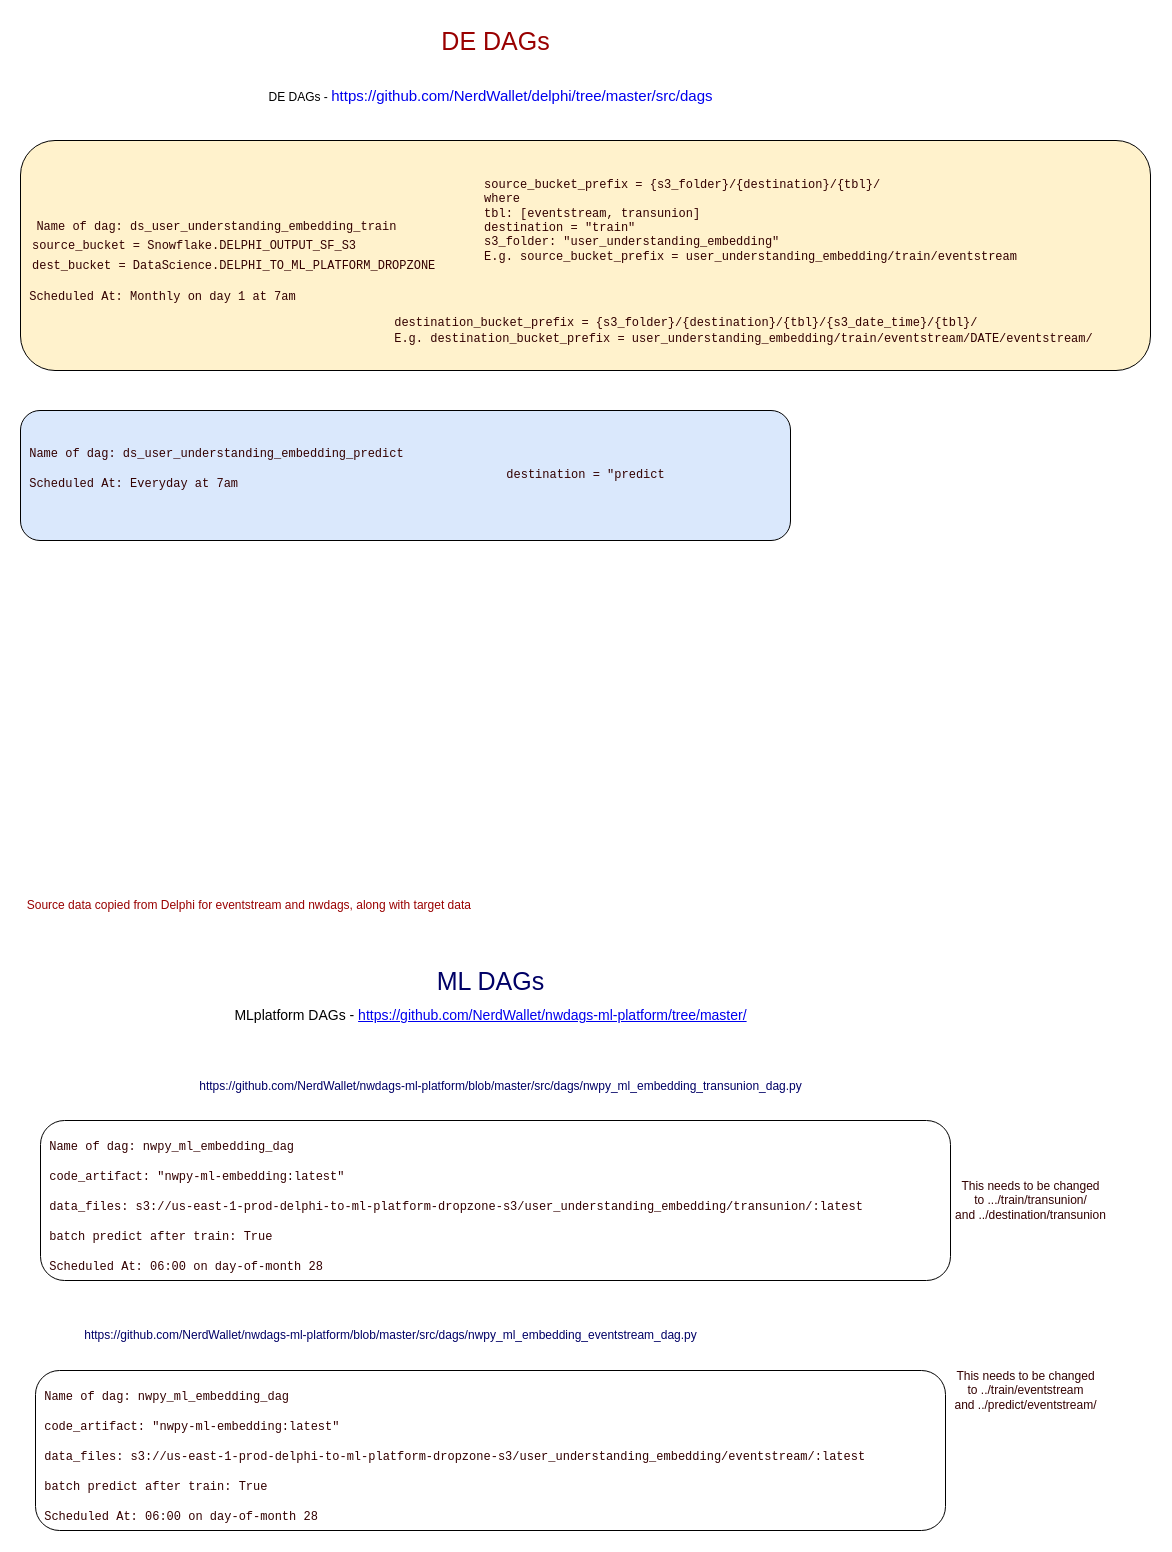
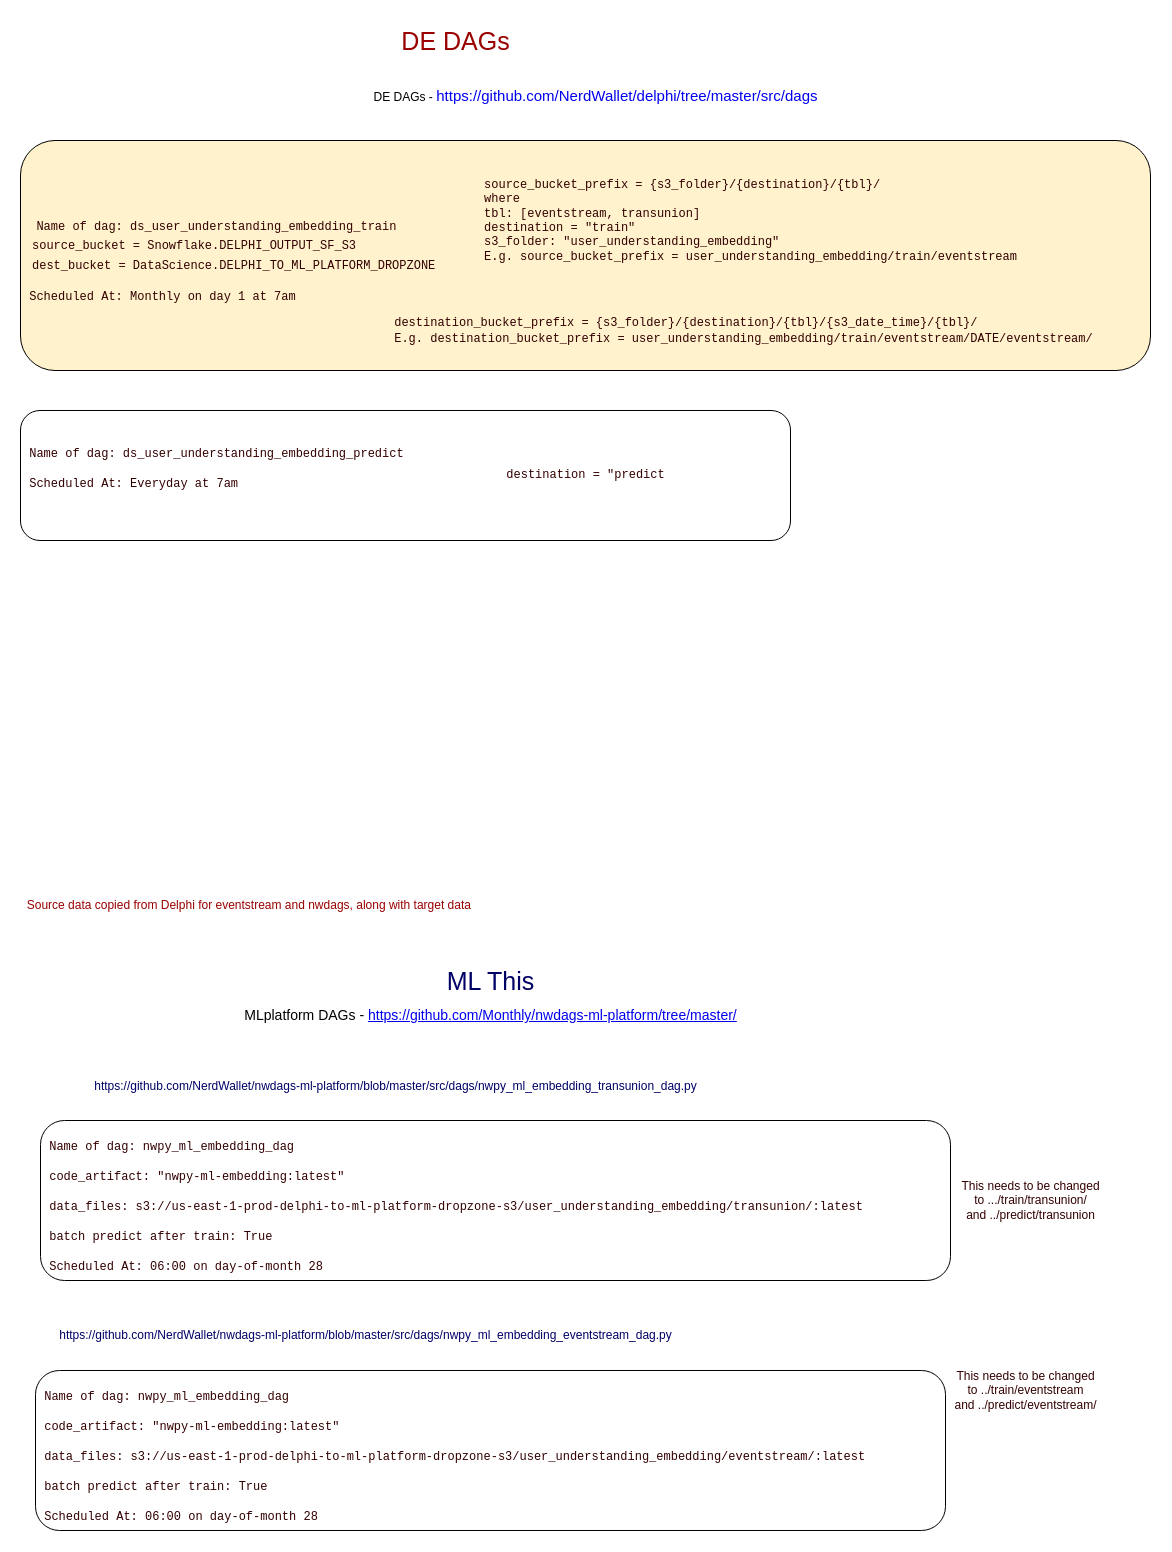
(496, 41) -> (456, 41)
(491, 96) -> (596, 96)
(406, 476) -> (406, 476)
(491, 981) -> (491, 981)
(491, 1016) -> (491, 1016)
(501, 1081) -> (396, 1081)
(1031, 1201) -> (1031, 1201)
(391, 1336) -> (366, 1336)
